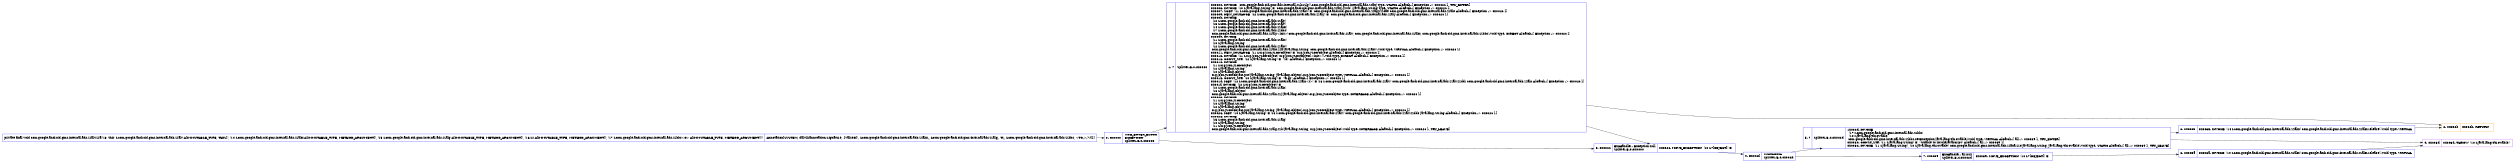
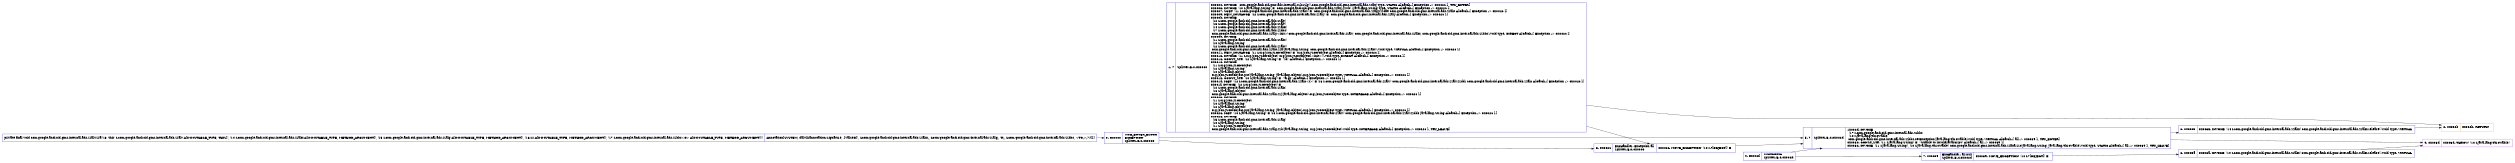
(1158, 130) -> (1480, 138)
(1635, 146) -> (1634, 146)
(1730, 153) -> (1768, 145)
